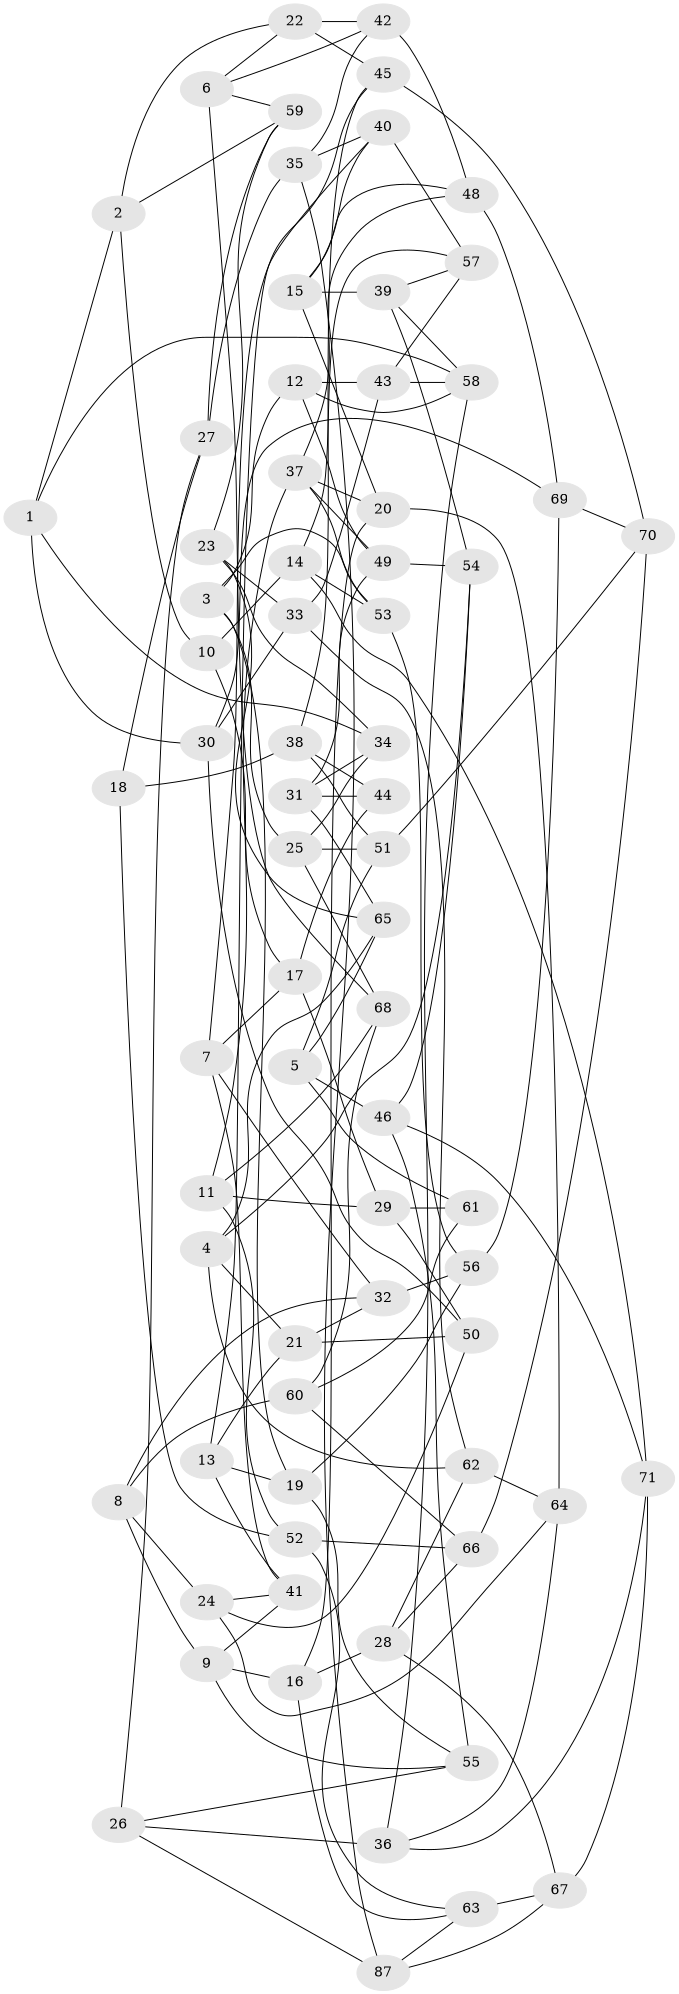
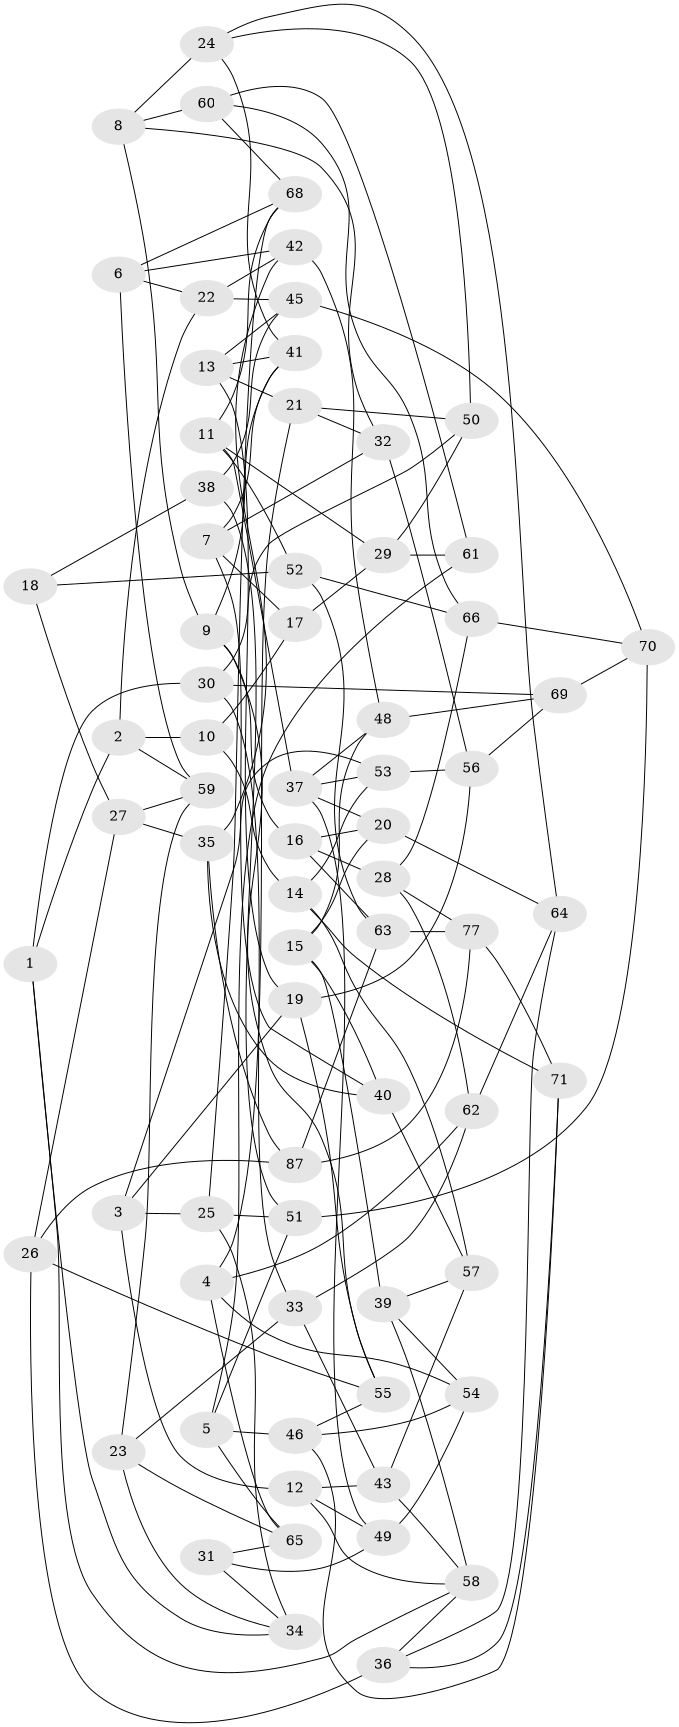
(383, 796) -> none
(560, 1891) -> (472, 932)
